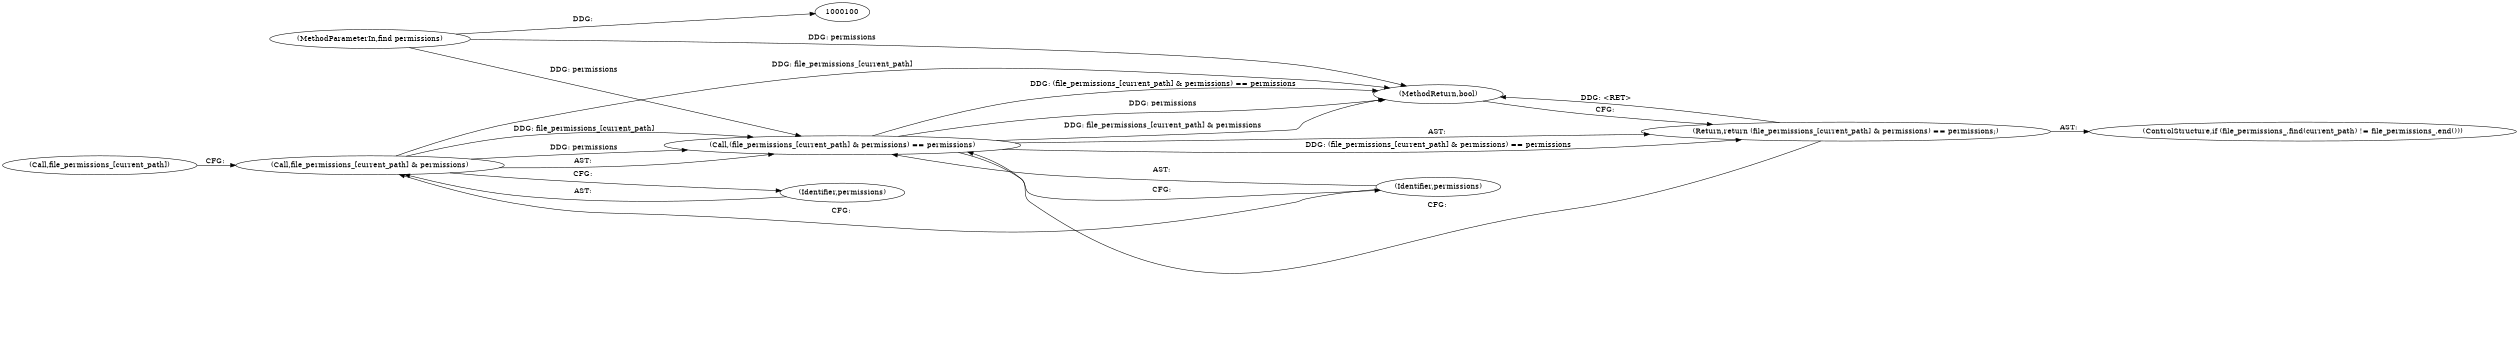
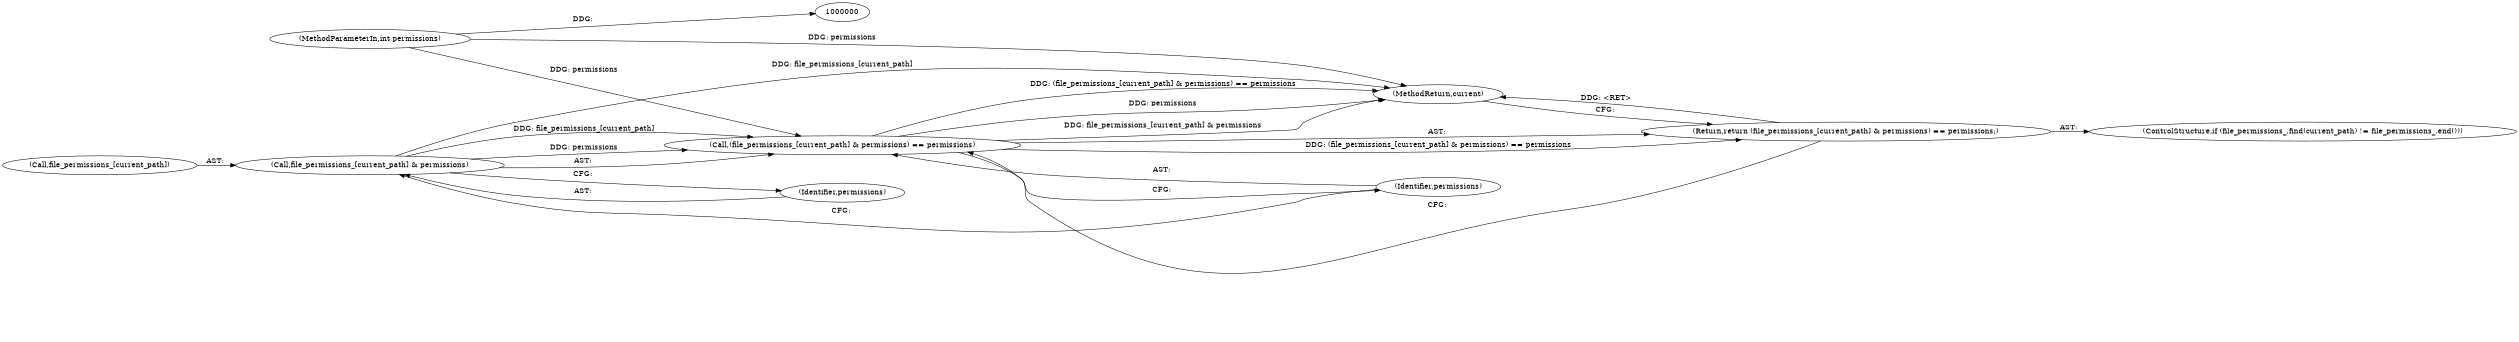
(842, 12) -> (842, 12)
(370, 39) -> (370, 39)
(1438, 94) -> (1438, 94)
(216, 161) -> (216, 161)
